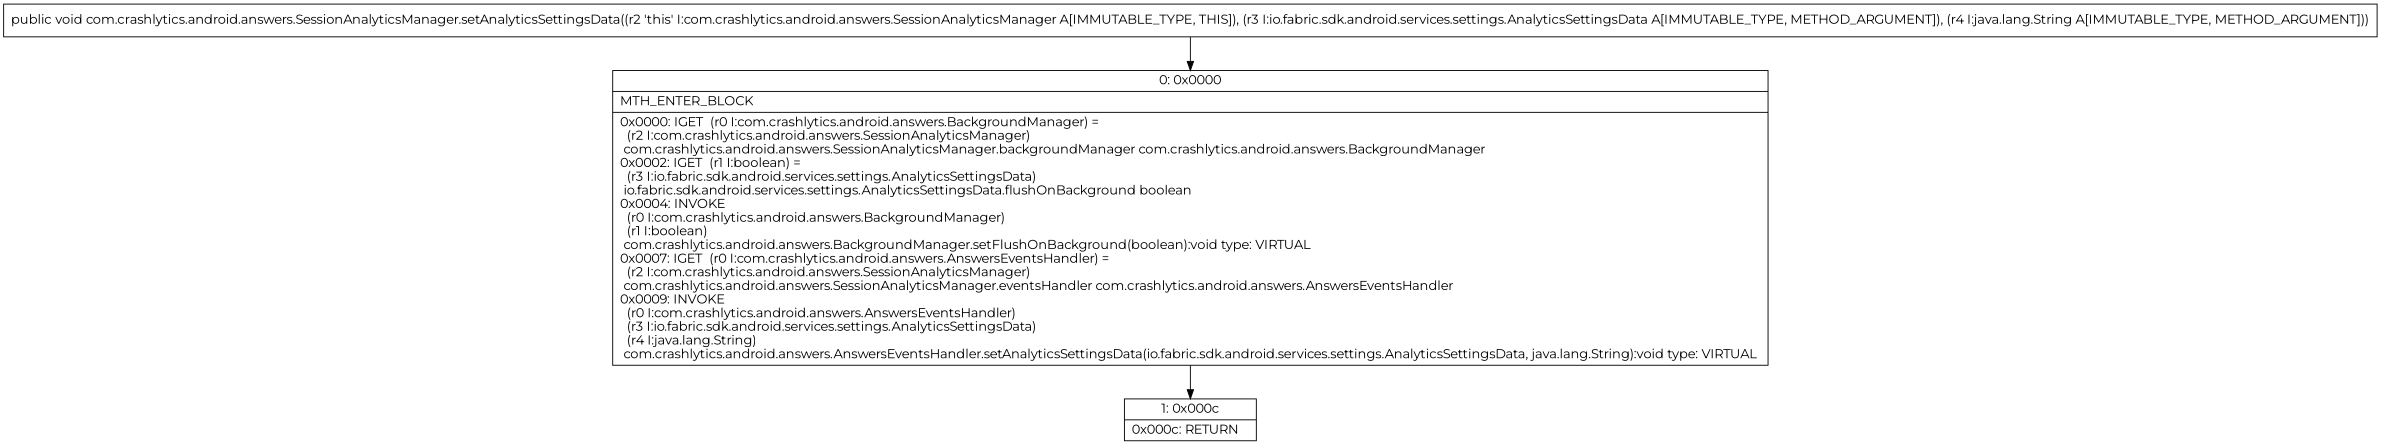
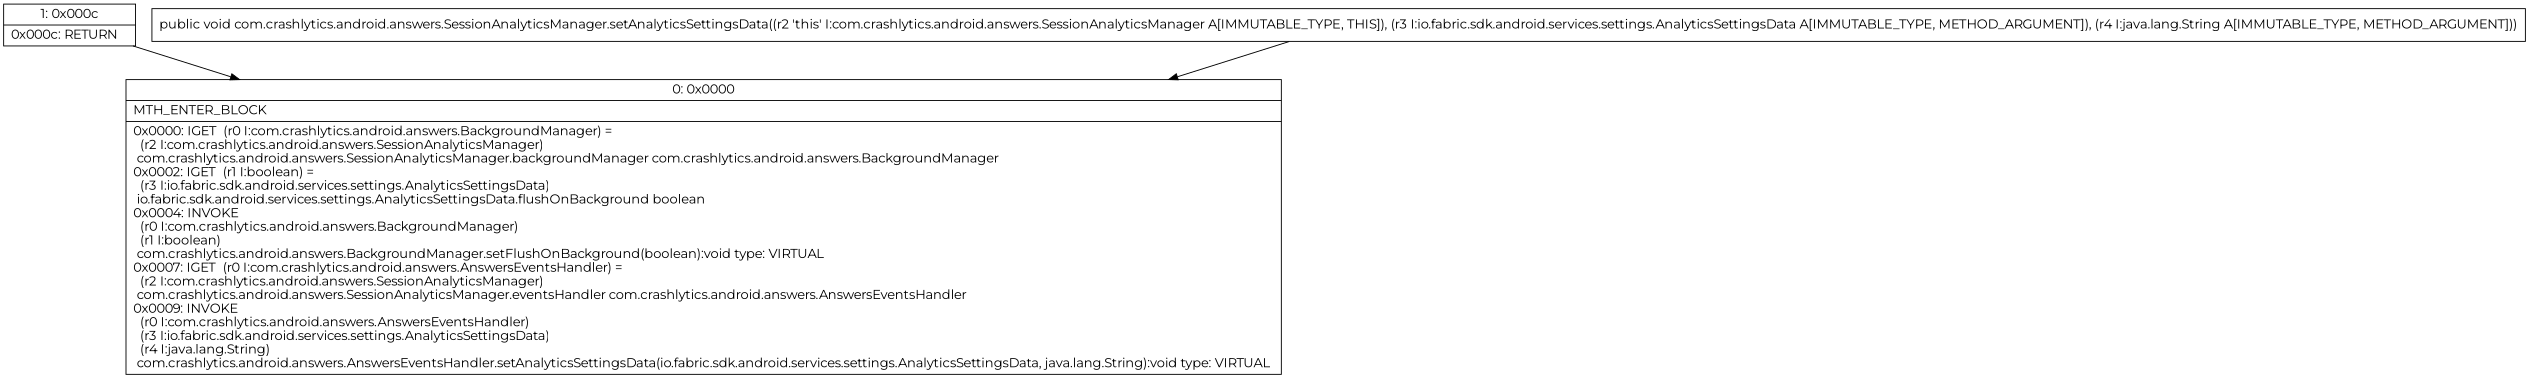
(1190, 377) -> (182, 61)
